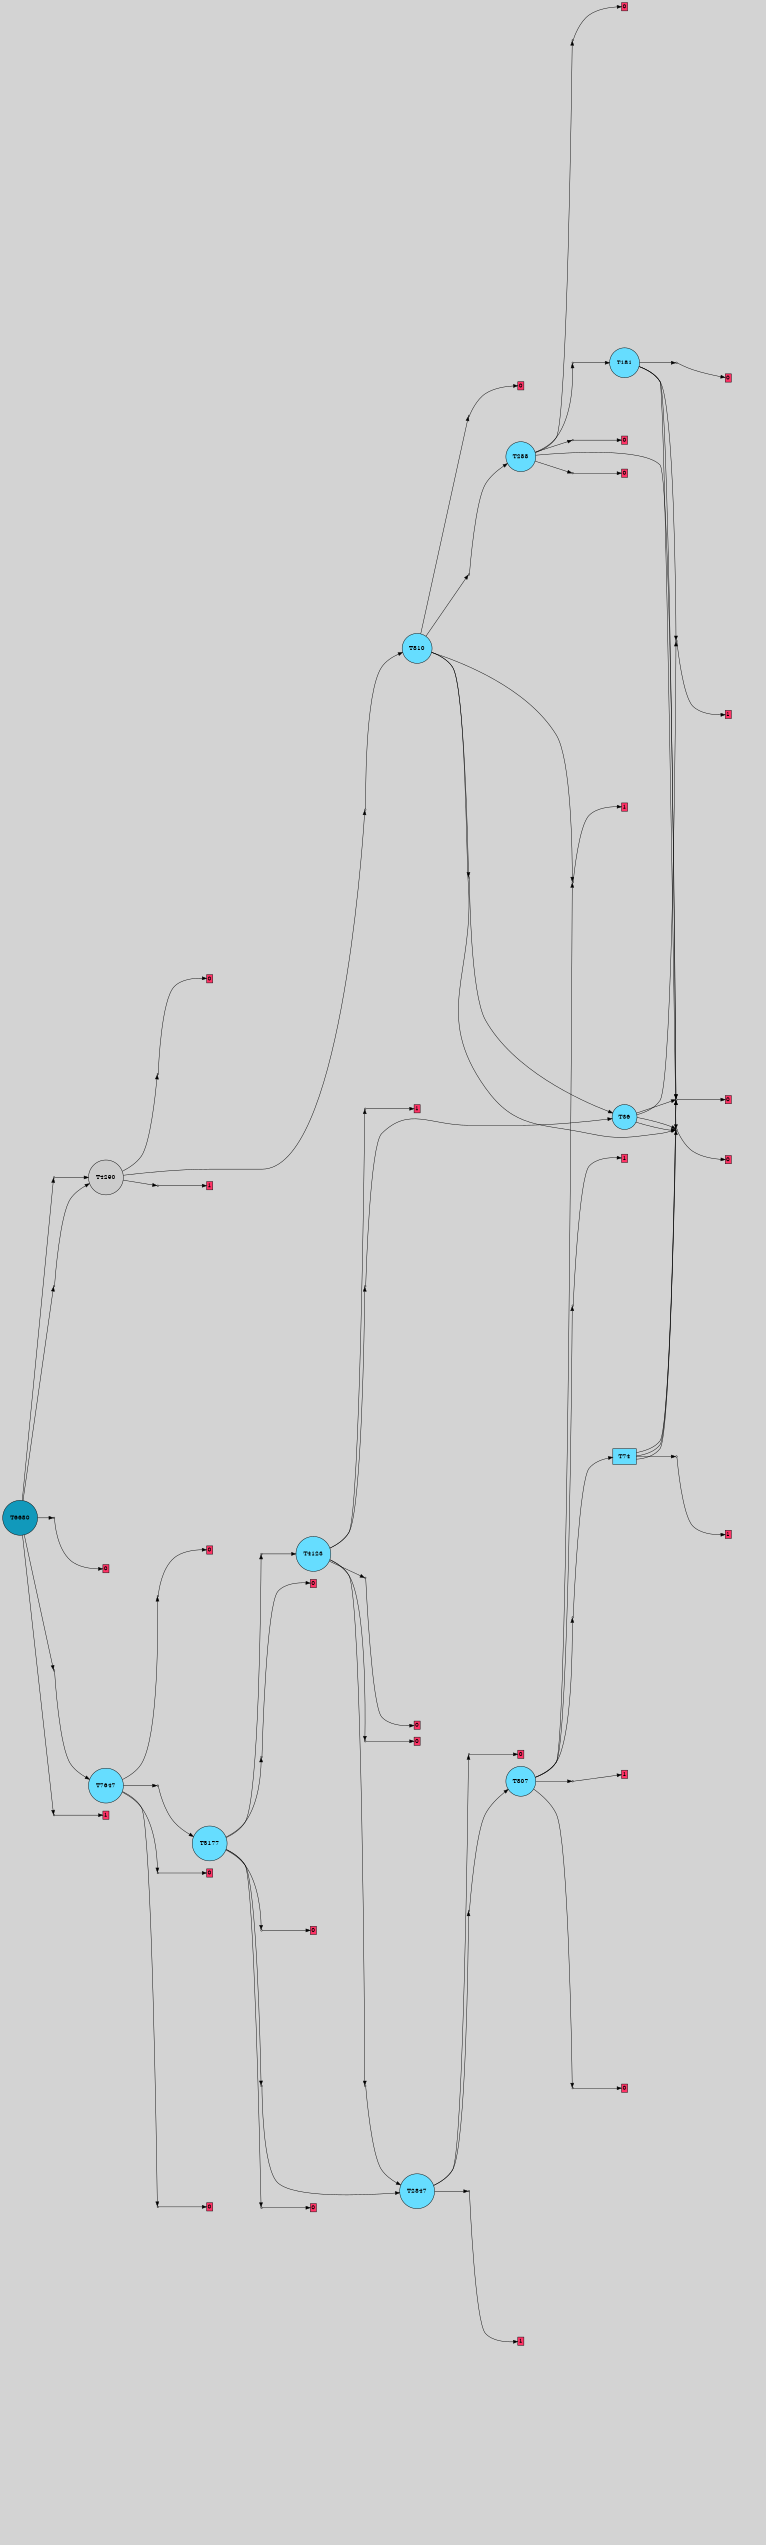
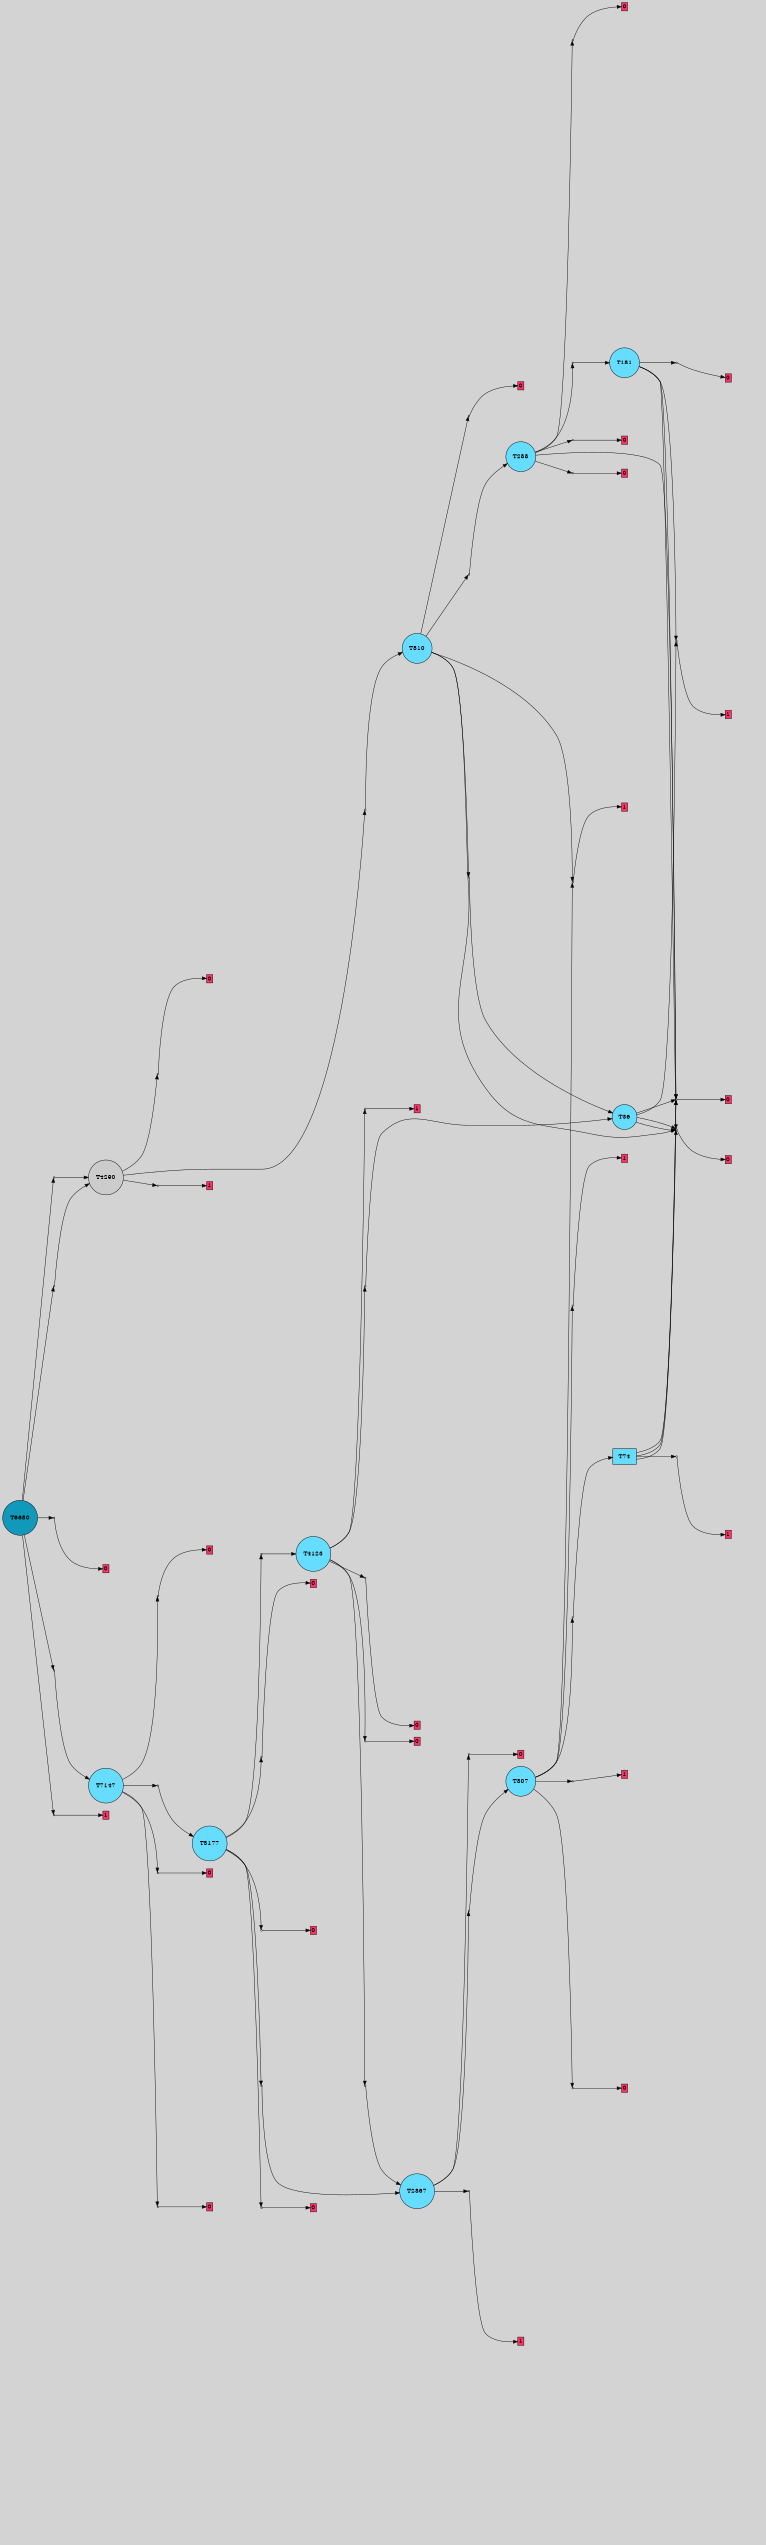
(106, 1786) -> (106, 1786)
(417, 2191) -> (417, 2191)
